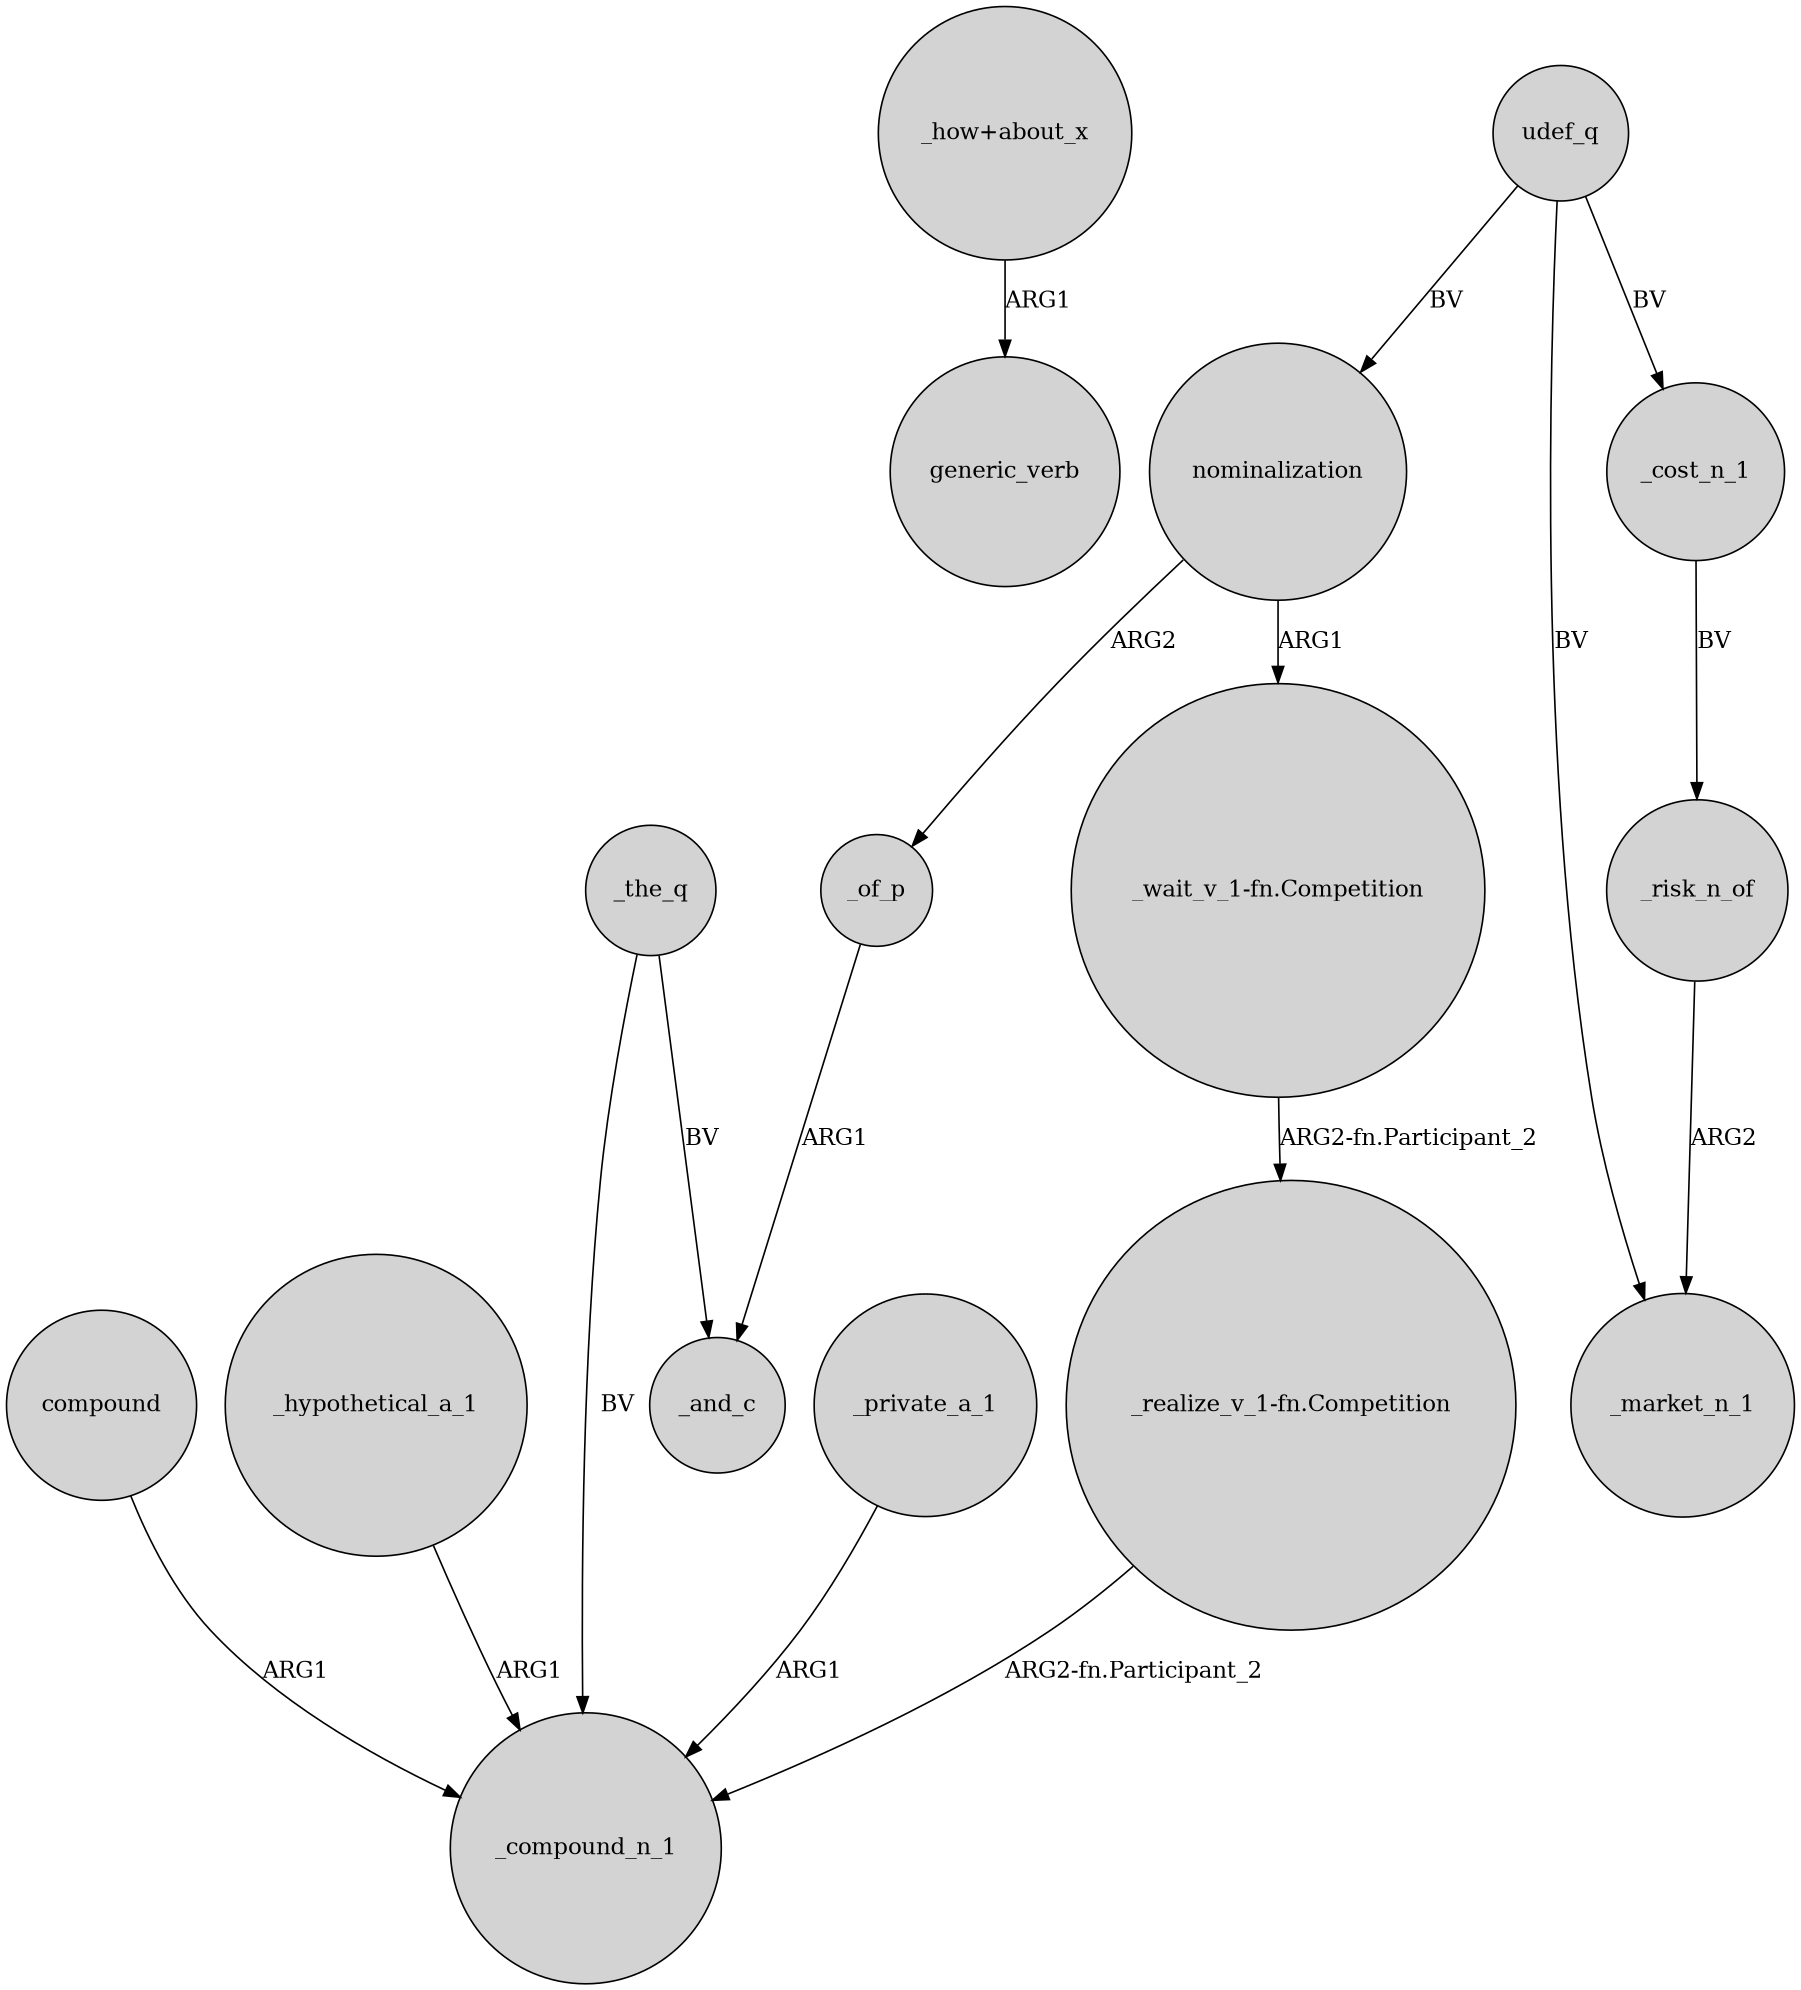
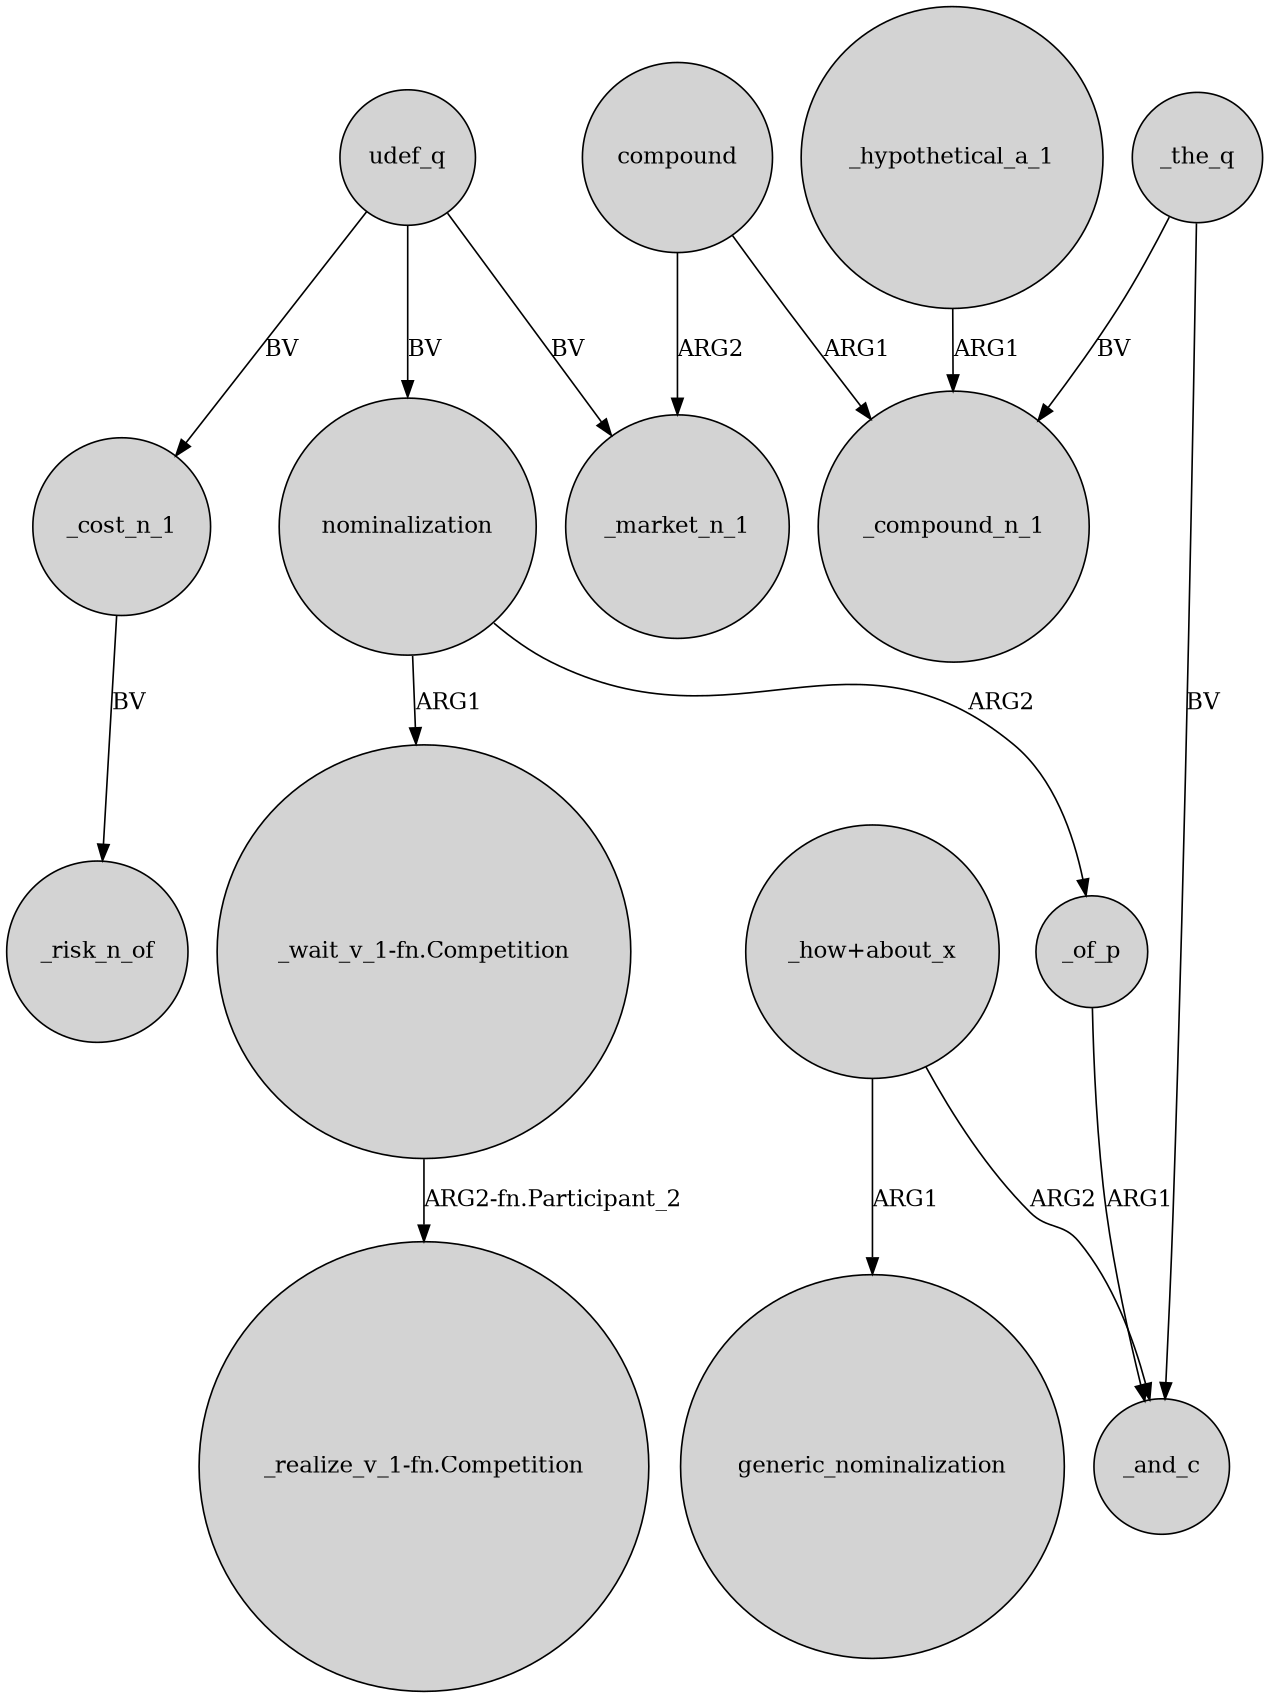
(1005, 472) -> (872, 1466)
(1691, 1129) -> (677, 325)
none -> (1045, 1222)
(925, 1405) -> none
(940, 1696) -> none
